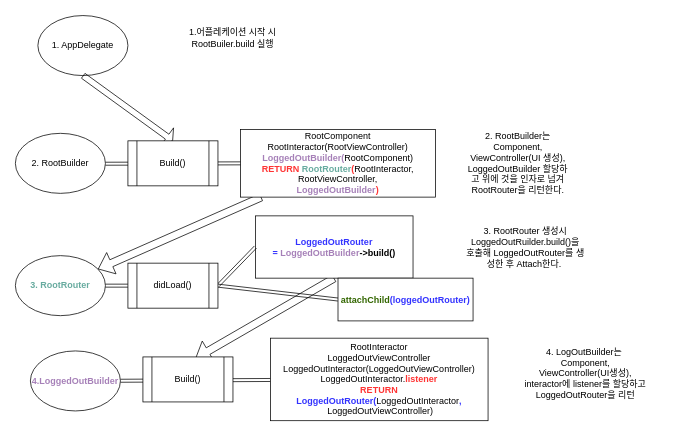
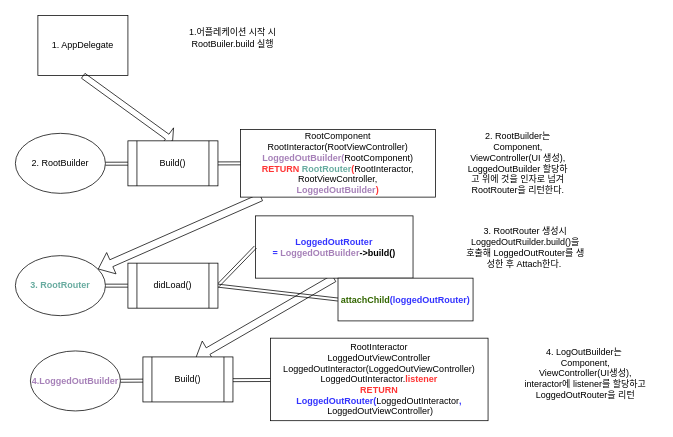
(83, 45) -> (83, 45)
